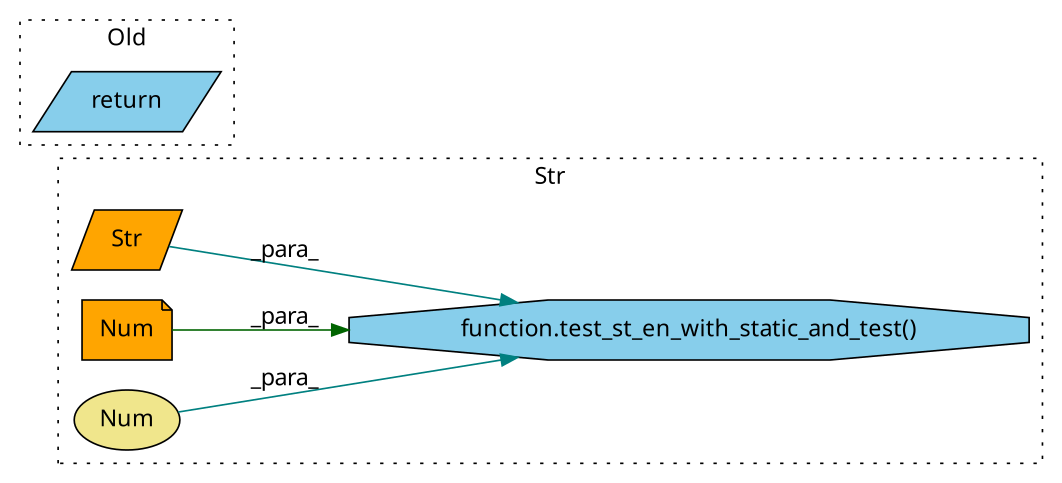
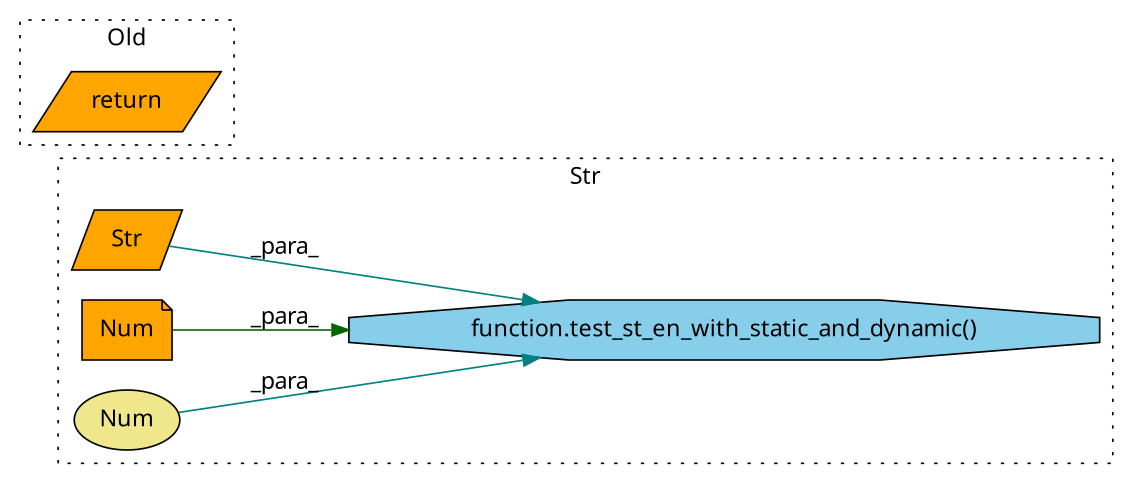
(127, 102) -> (127, 102)
(689, 330) -> (724, 330)
